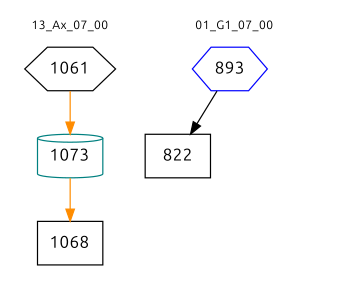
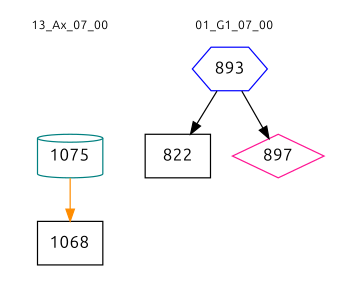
(70, 69) -> none
(70, 156) -> (70, 156)
none -> (278, 156)
